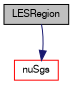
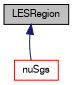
(43, 37) -> (30, 47)
